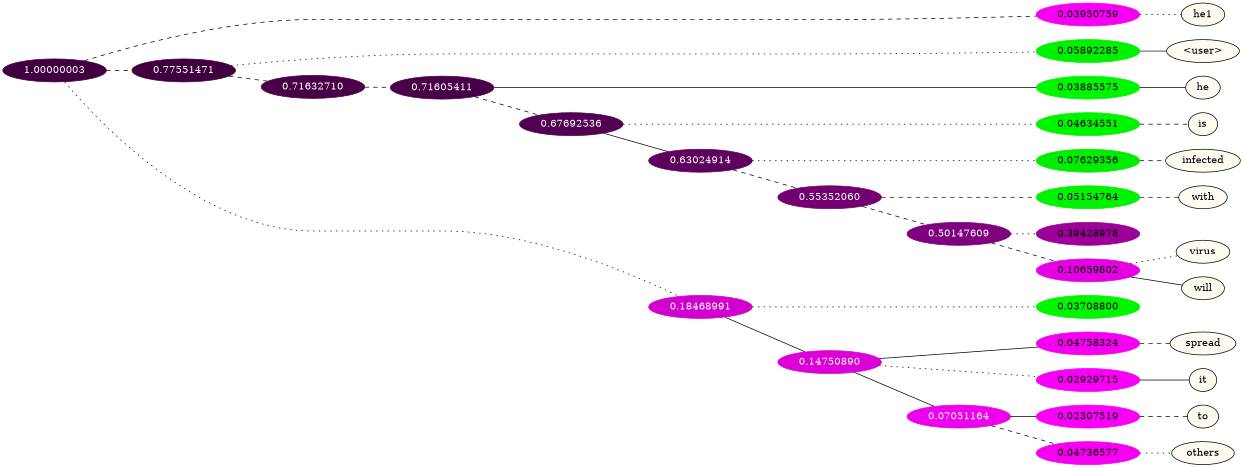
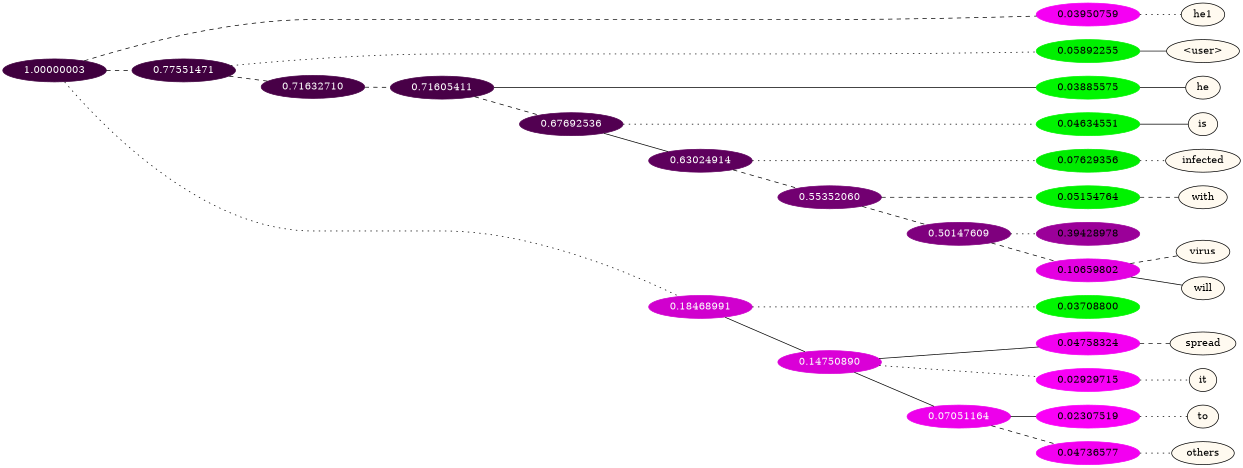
(1088, 51) -> (1088, 51)
(1164, 124) -> (1164, 124)
(1153, 161) -> (1153, 161)
(1154, 260) -> (1154, 260)
(1164, 380) -> (1164, 380)
(1163, 417) -> (1163, 417)
